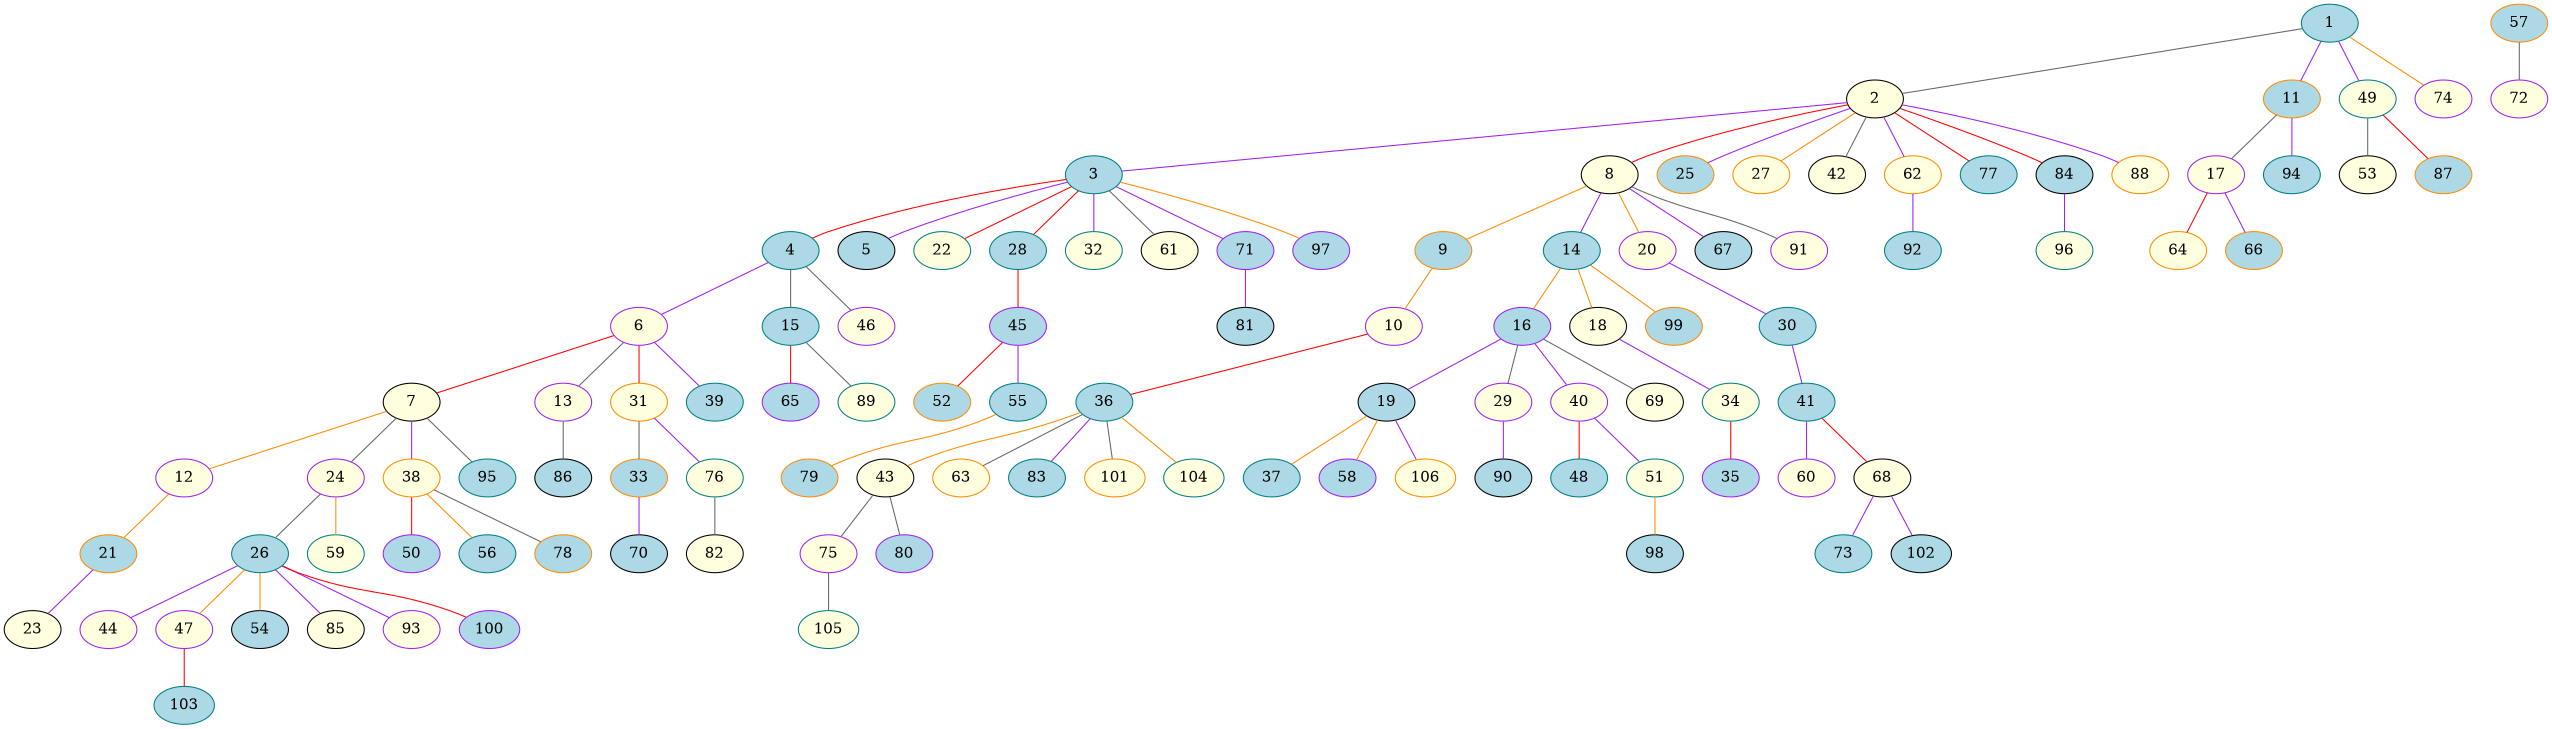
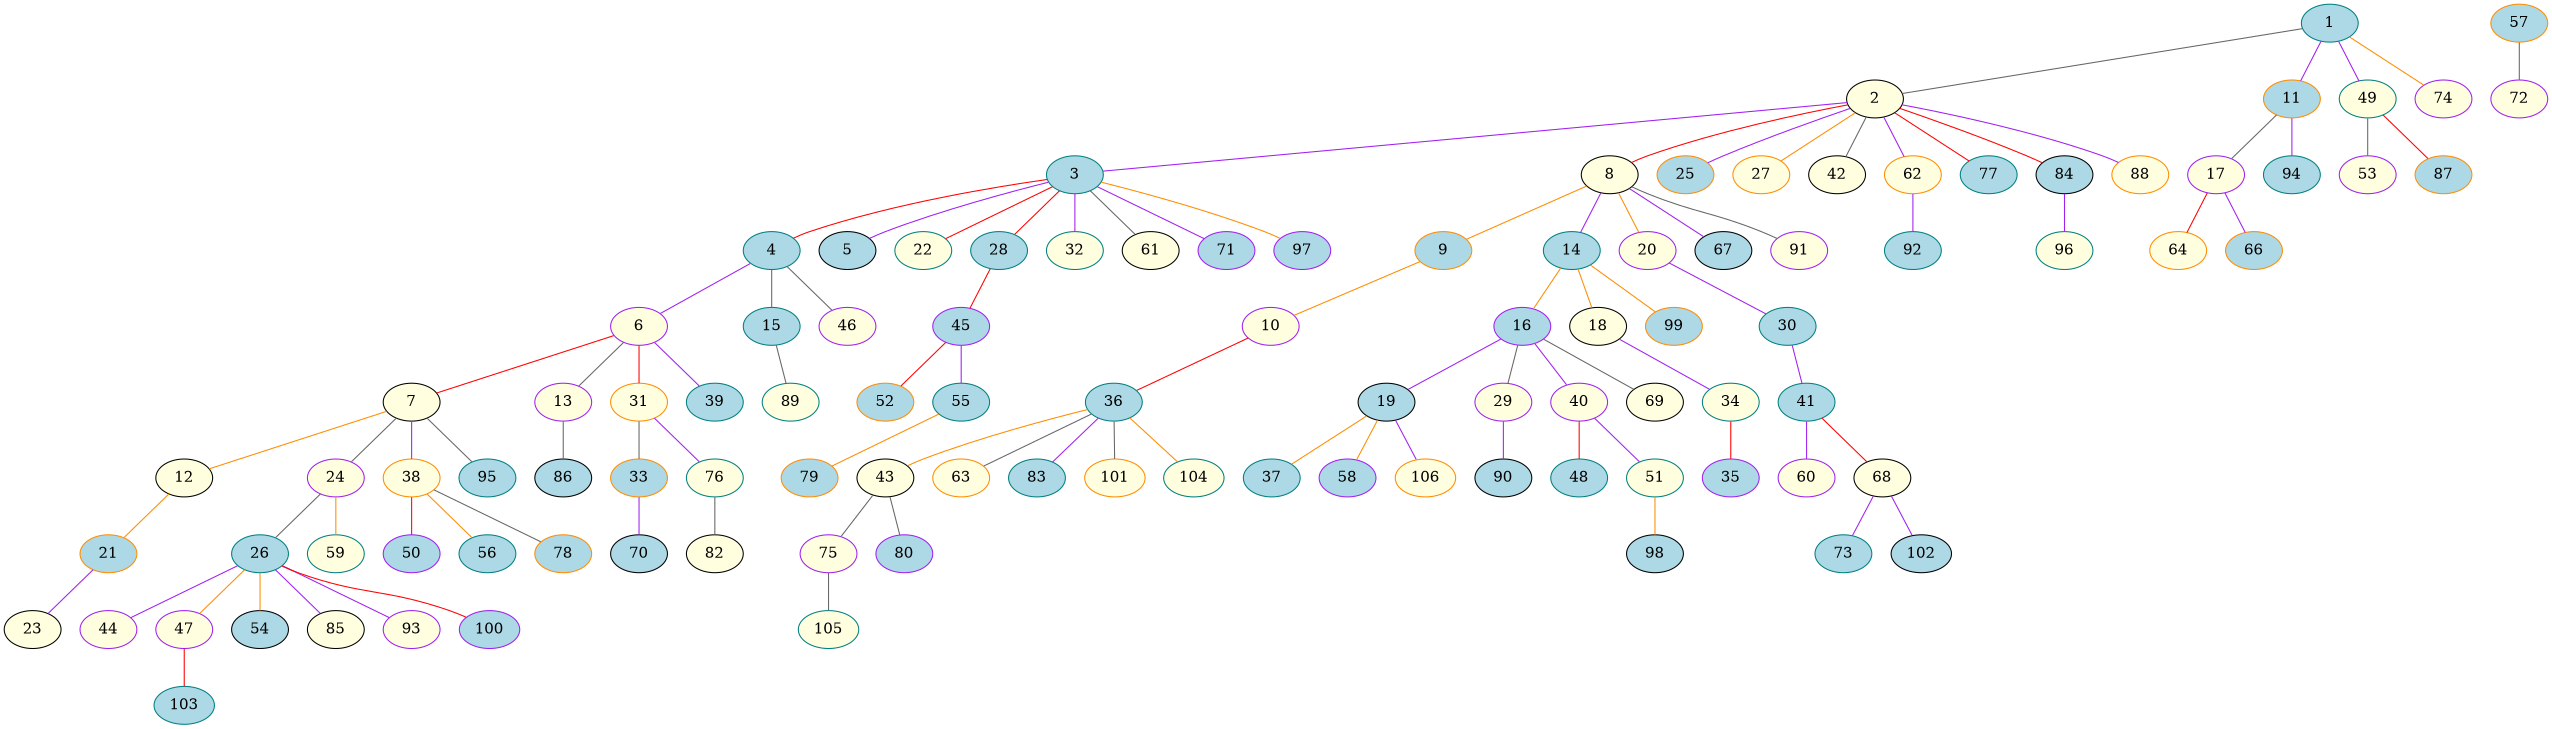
(2368, 175) -> (2368, 175)
(1245, 326) -> none
(791, 402) -> none
(184, 478) -> (184, 478)
